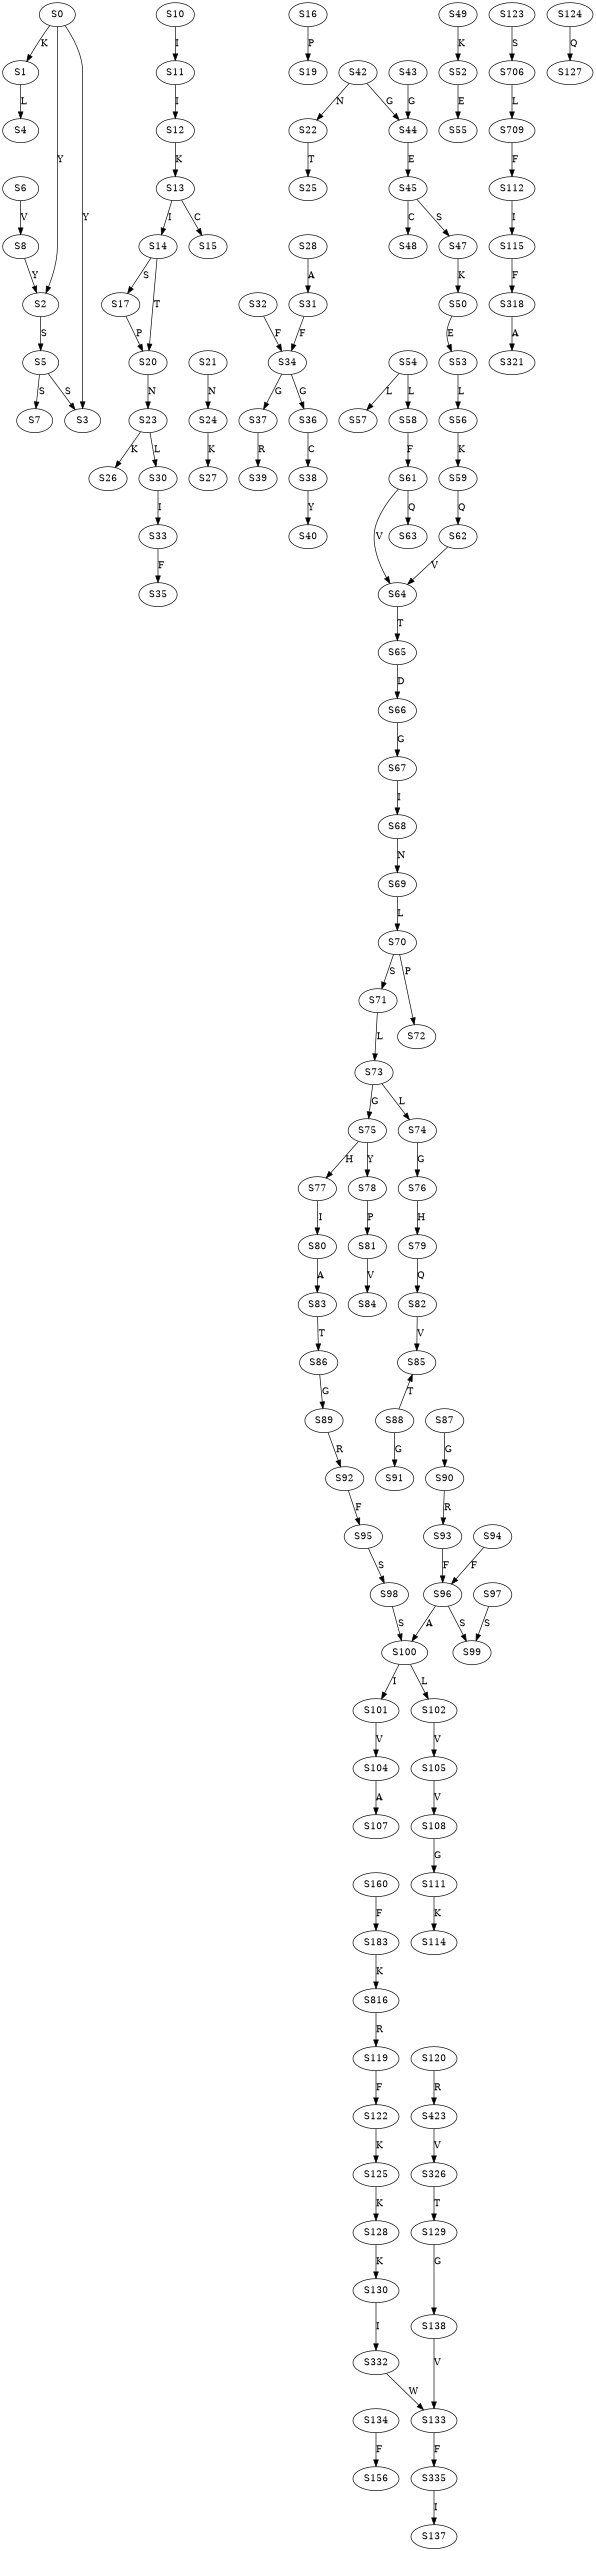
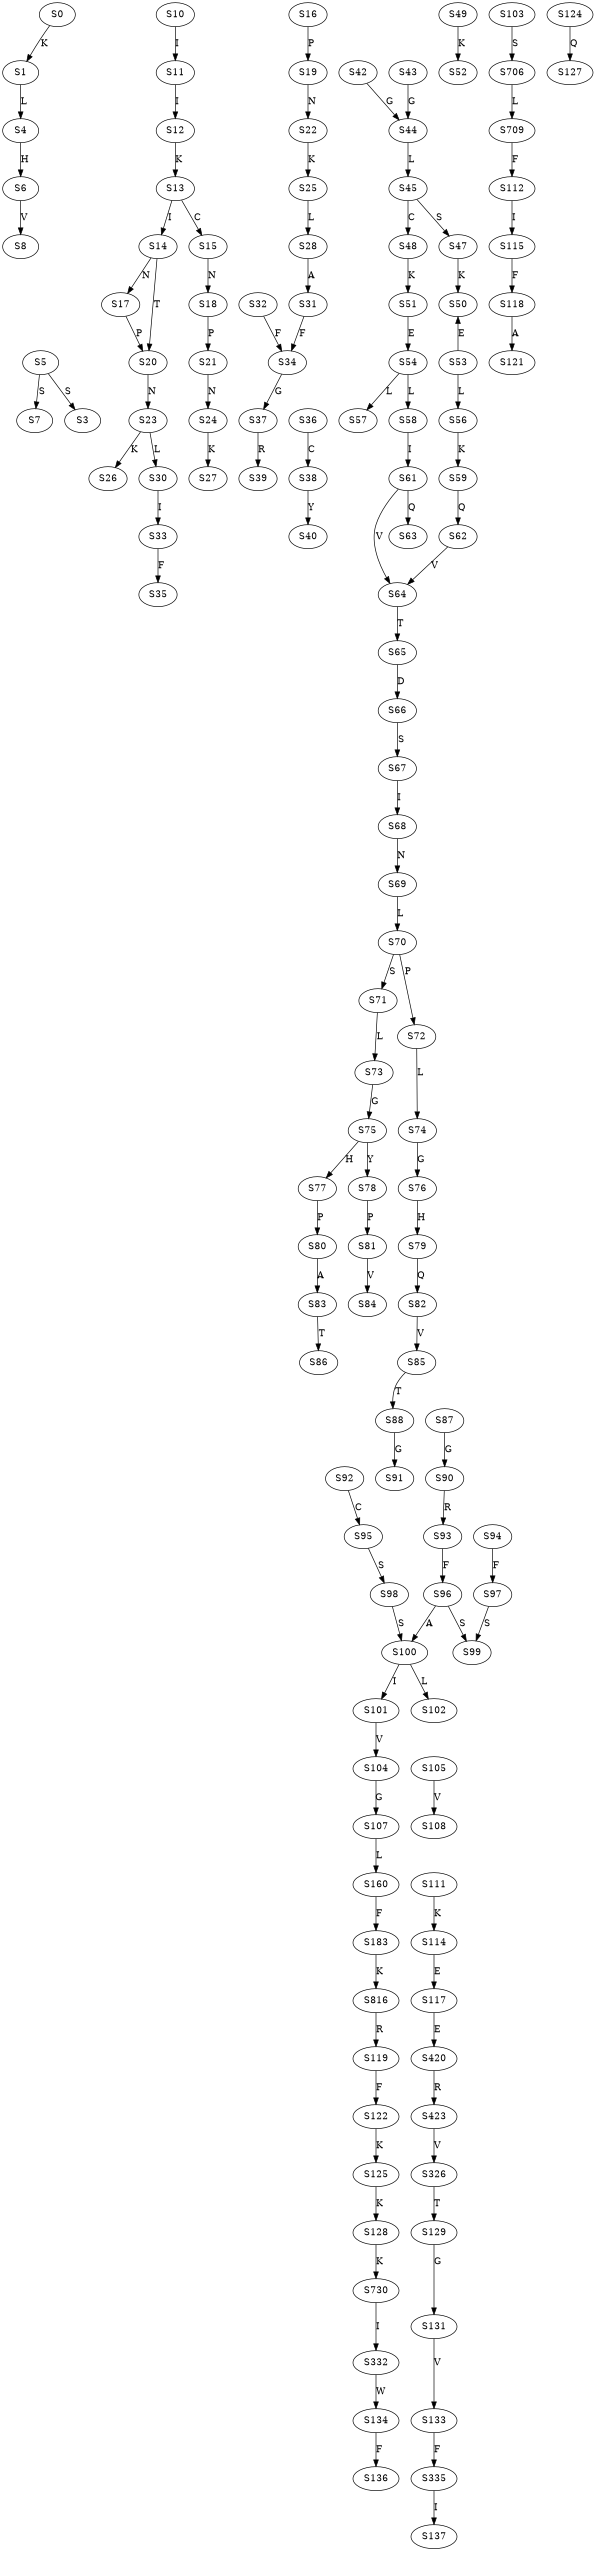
(512, 15) -> (512, 15)
(335, 99) -> (308, 98)
(458, 131) -> none
none -> (21, 156)
(312, 160) -> (312, 160)
(412, 160) -> (412, 160)
(83, 212) -> none
none -> (308, 214)
(146, 276) -> (146, 276)
(41, 305) -> none
none -> (208, 305)
none -> (408, 305)
(512, 305) -> (512, 305)
(447, 330) -> (458, 337)
(512, 363) -> (512, 363)
(297, 389) -> none
(410, 450) -> (410, 450)
(401, 740) -> (401, 740)
(394, 1099) -> (417, 1080)
(321, 1218) -> (321, 1218)
(404, 1395) -> (396, 1386)
(324, 1421) -> none
(359, 1508) -> (359, 1508)
(470, 1563) -> (493, 1562)
(434, 1736) -> none
(379, 1798) -> (379, 1798)
none -> (376, 1852)
(434, 1852) -> none
none -> (434, 2001)
(434, 2059) -> (434, 2059)
(376, 2291) -> (376, 2291)
(434, 2327) -> (434, 2327)
(402, 2389) -> (376, 2388)
(376, 2479) -> (376, 2479)
